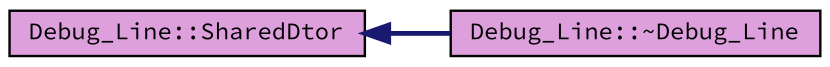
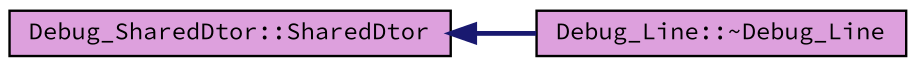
(187, 33) -> (230, 33)
